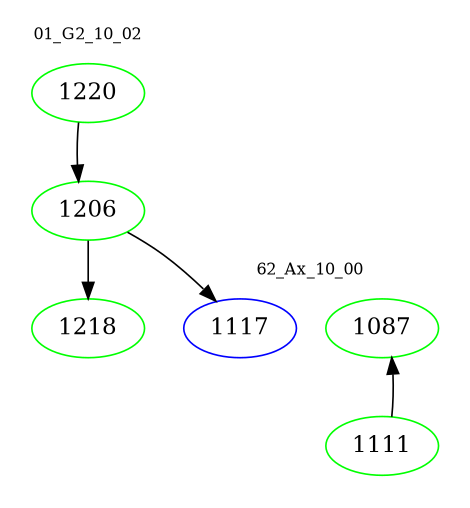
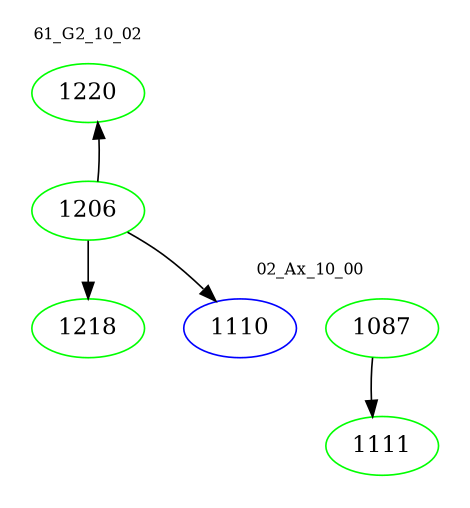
(88, 35) -> (88, 35)
(77, 144) -> (99, 160)
(310, 270) -> (310, 270)
(240, 328) -> (240, 328)
(393, 396) -> (371, 379)
